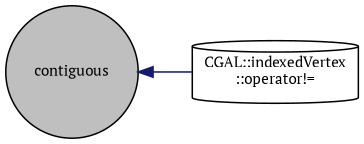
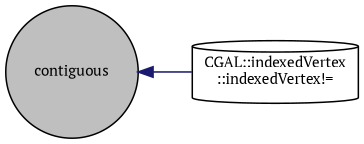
(275, 72) -> (275, 72)
